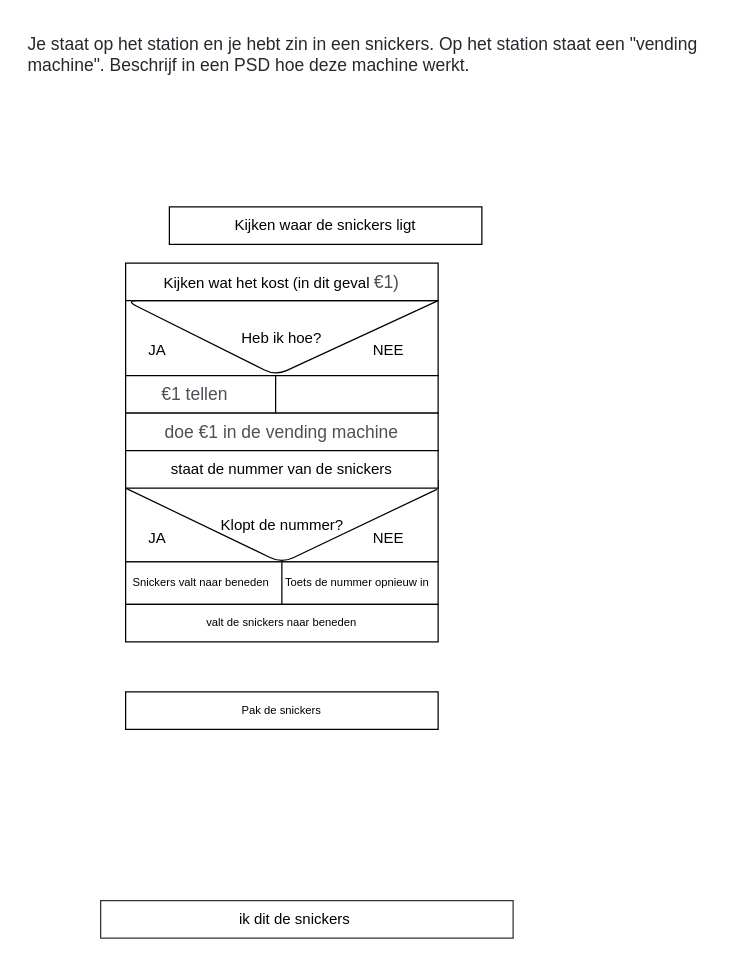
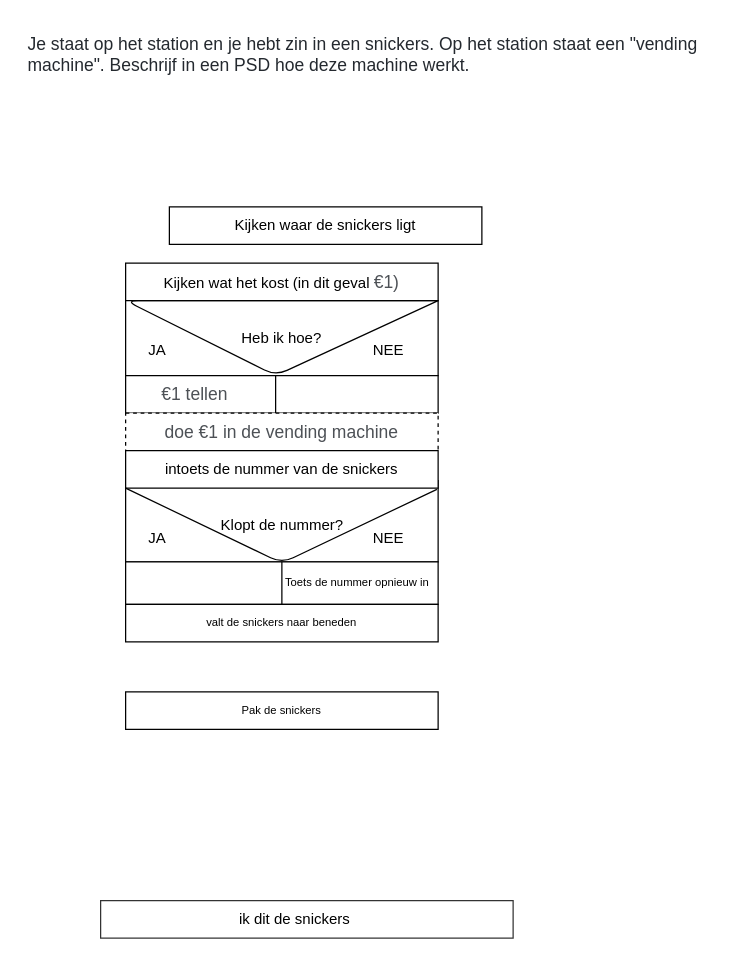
(282, 432) -> (282, 432)
(282, 469) -> (282, 469)
(201, 583) -> none
